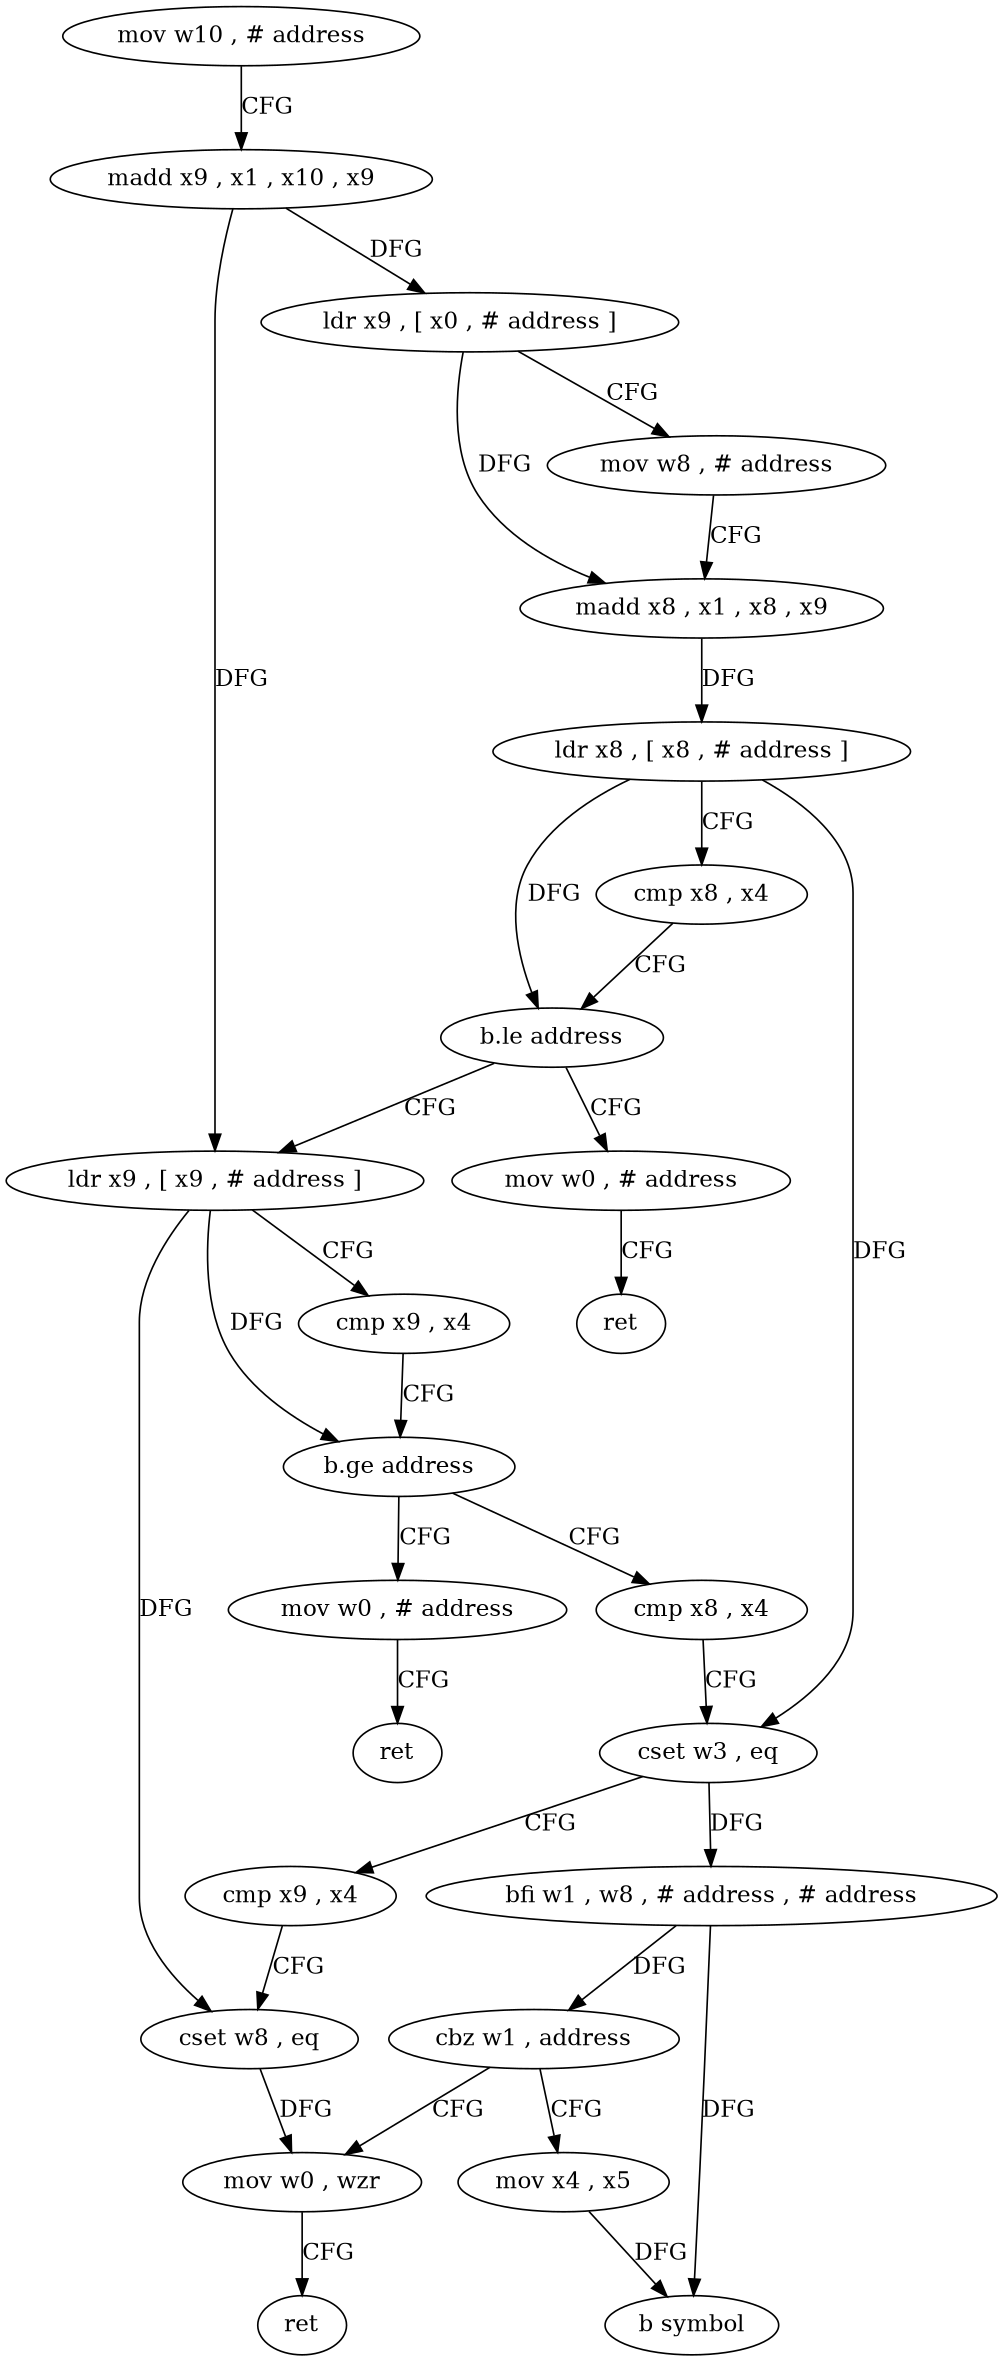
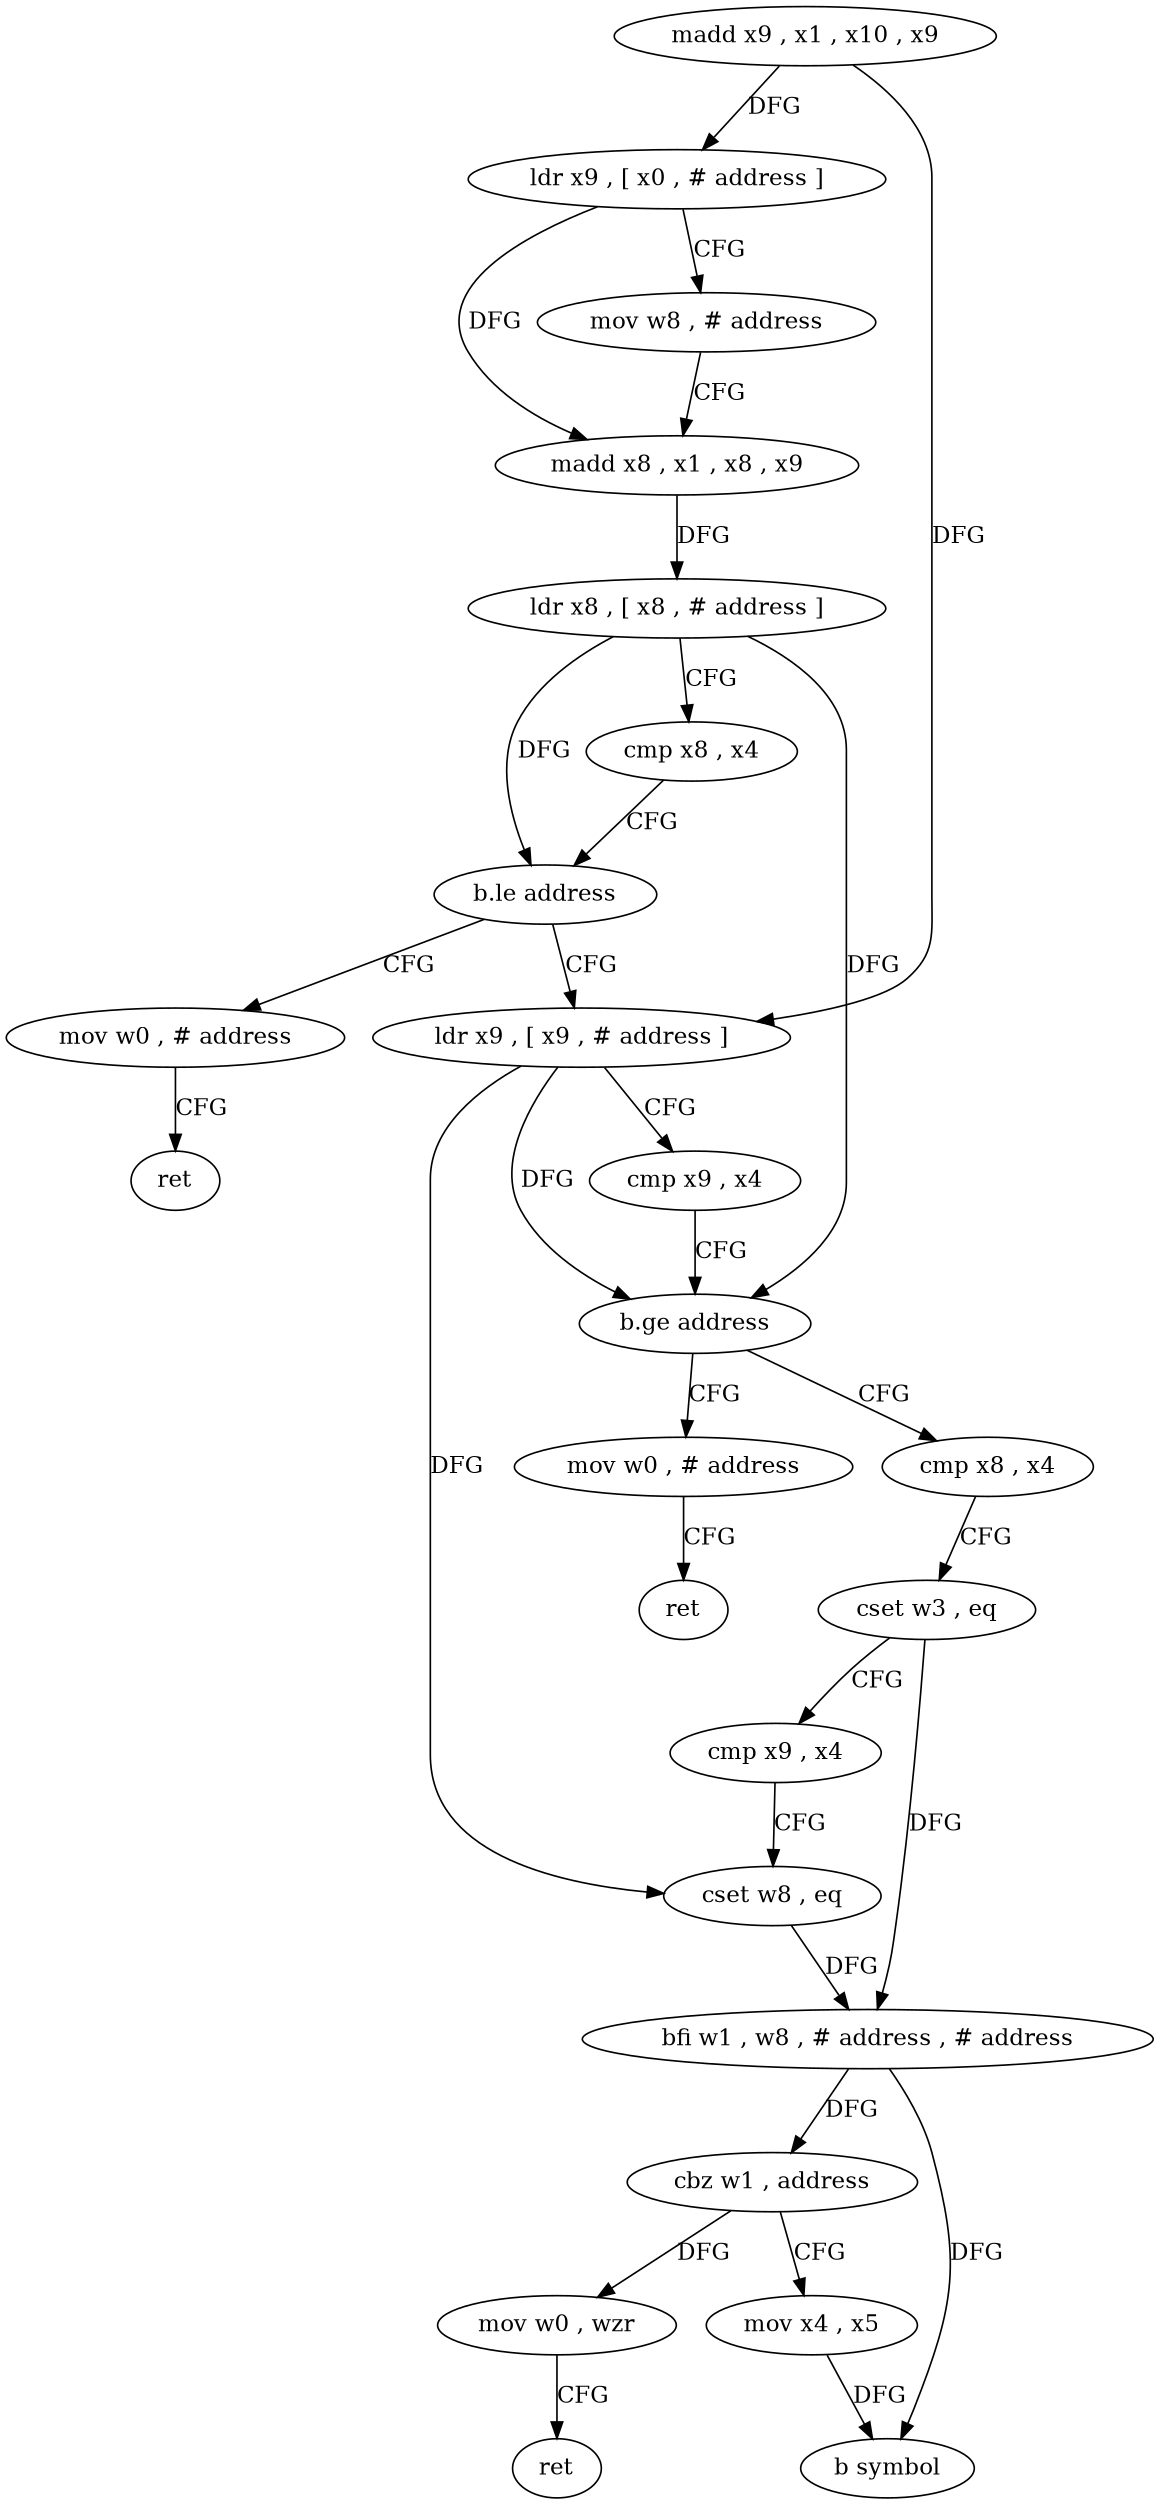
(241, 36) -> none
(853, 1245) -> (846, 957)
(273, 2103) -> (815, 1960)
(458, 2111) -> (704, 2254)
